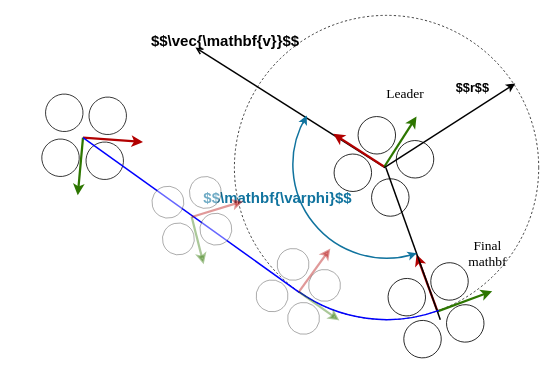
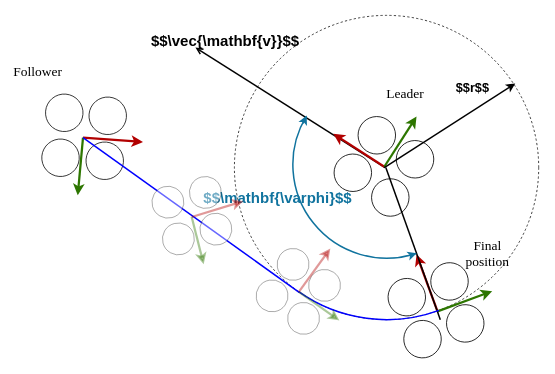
none -> (38, 72)
(488, 254) -> (488, 254)
